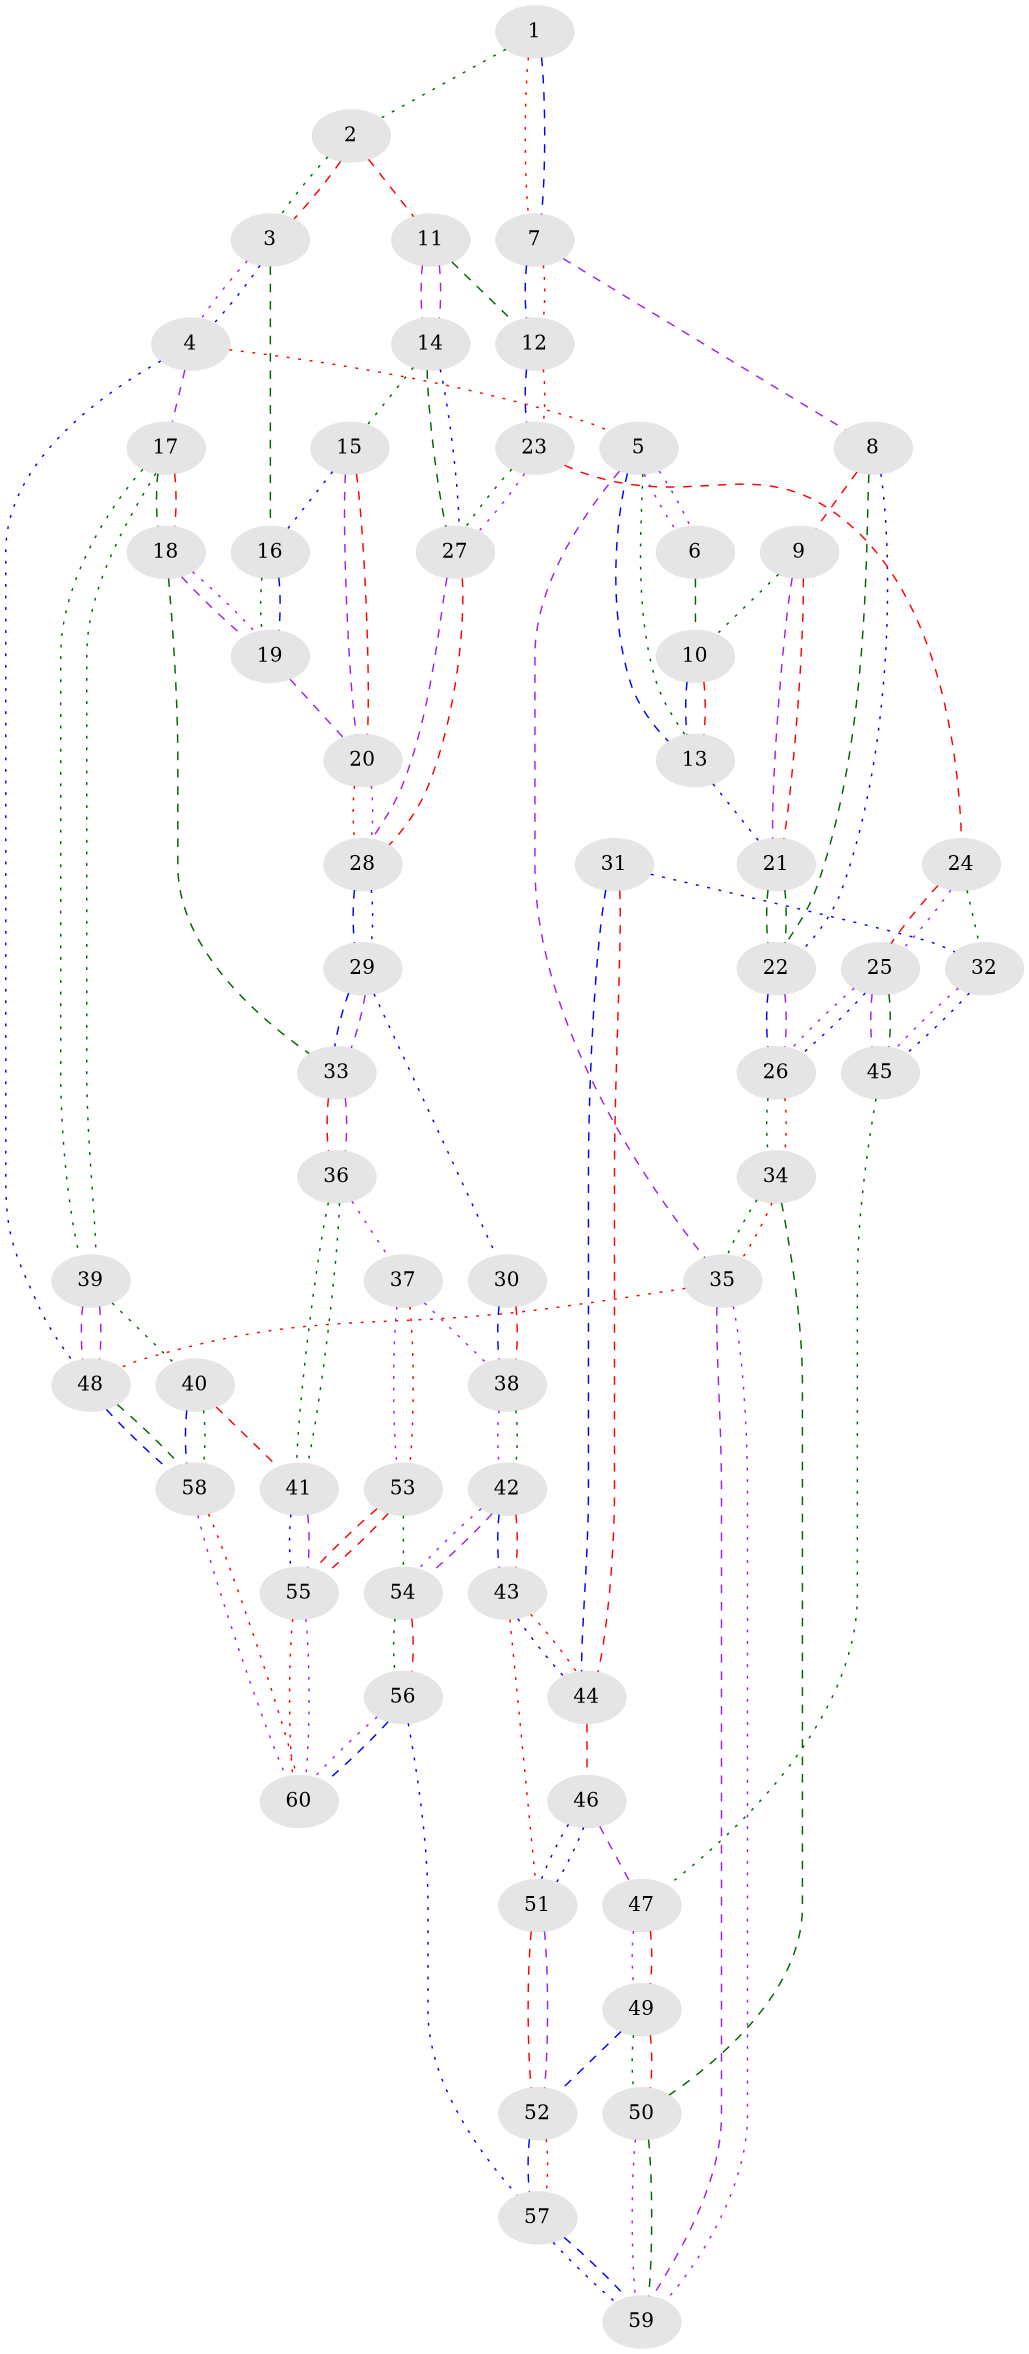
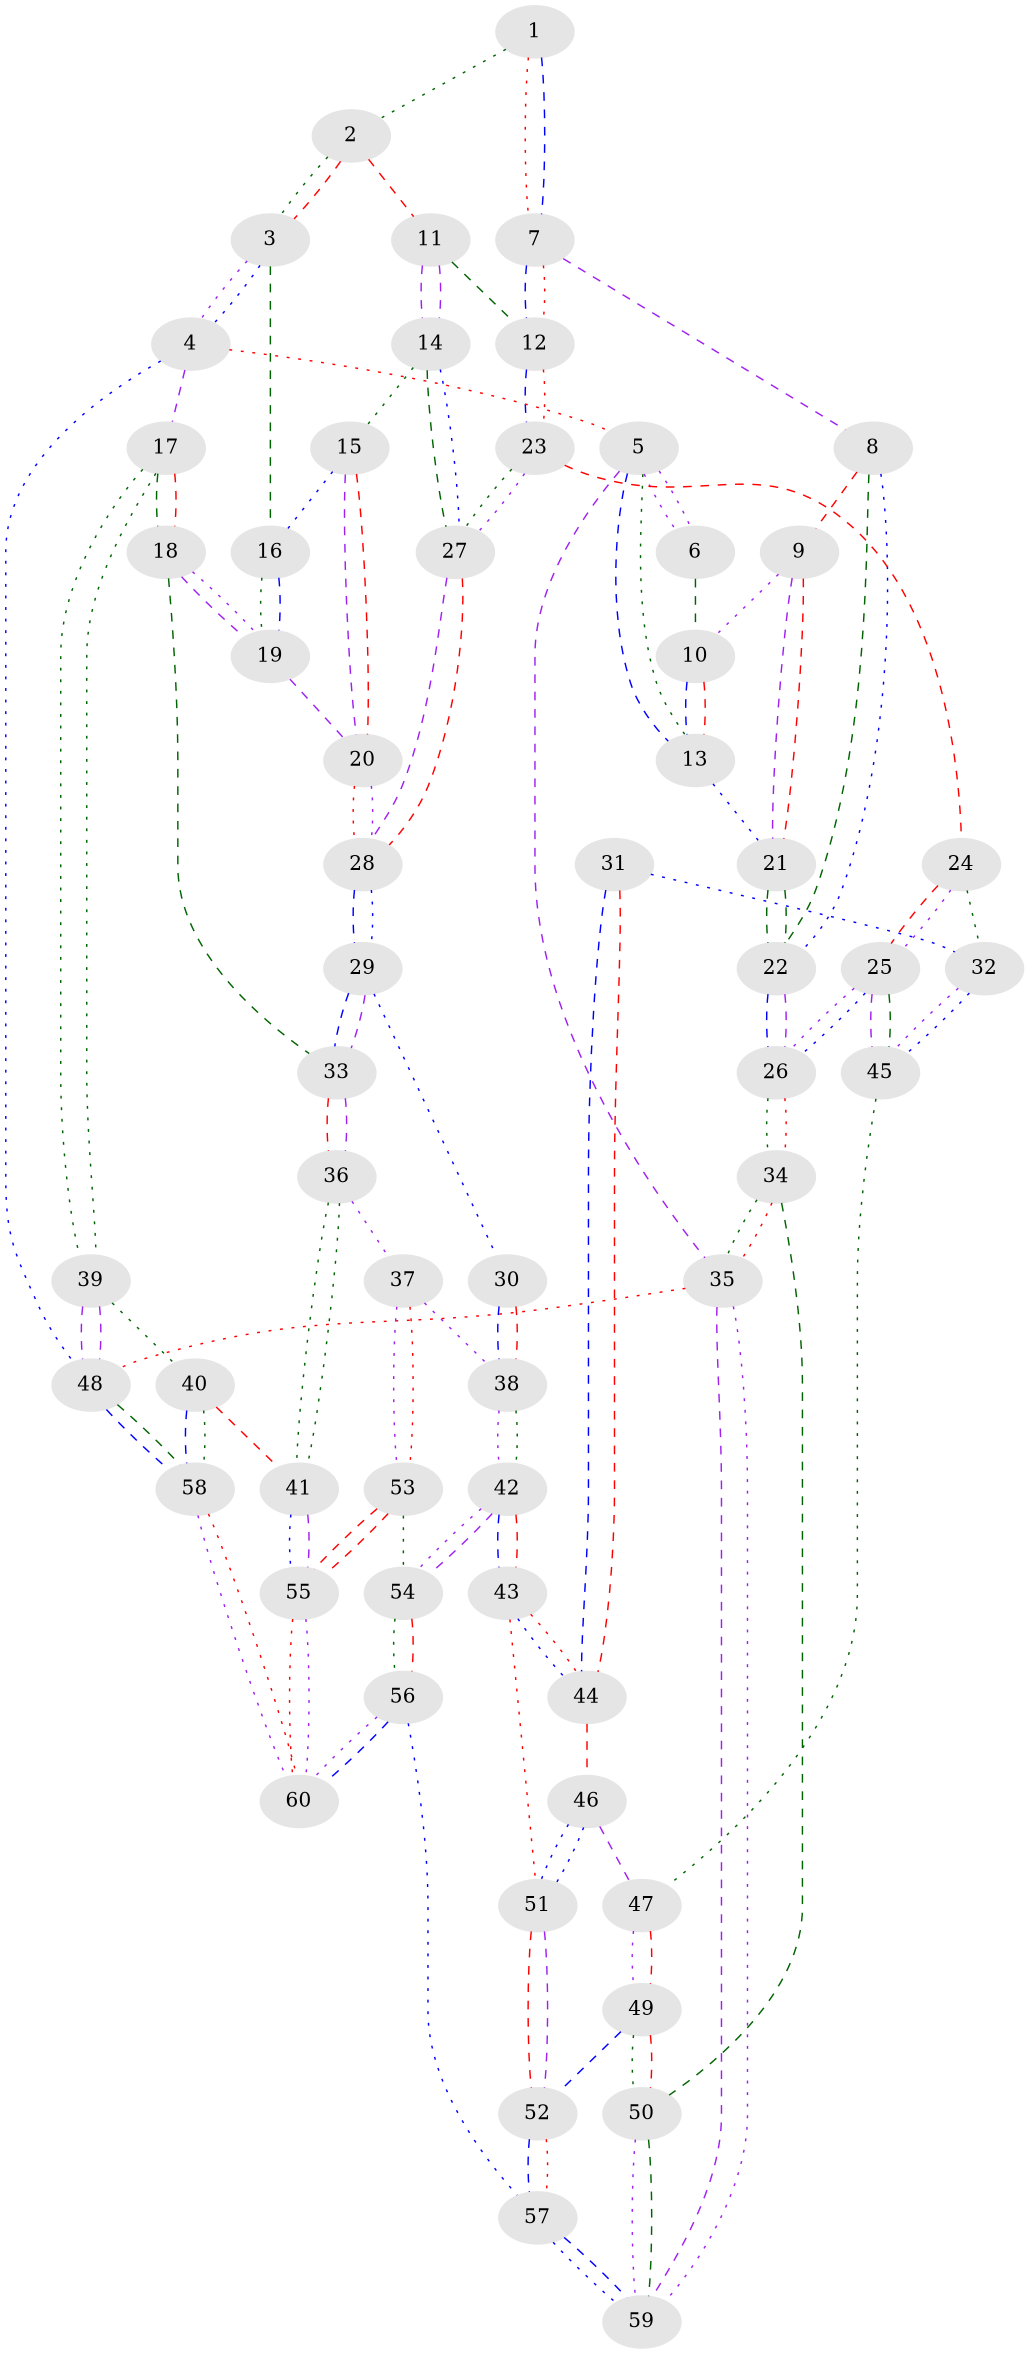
(748, 604) -> (748, 604)
